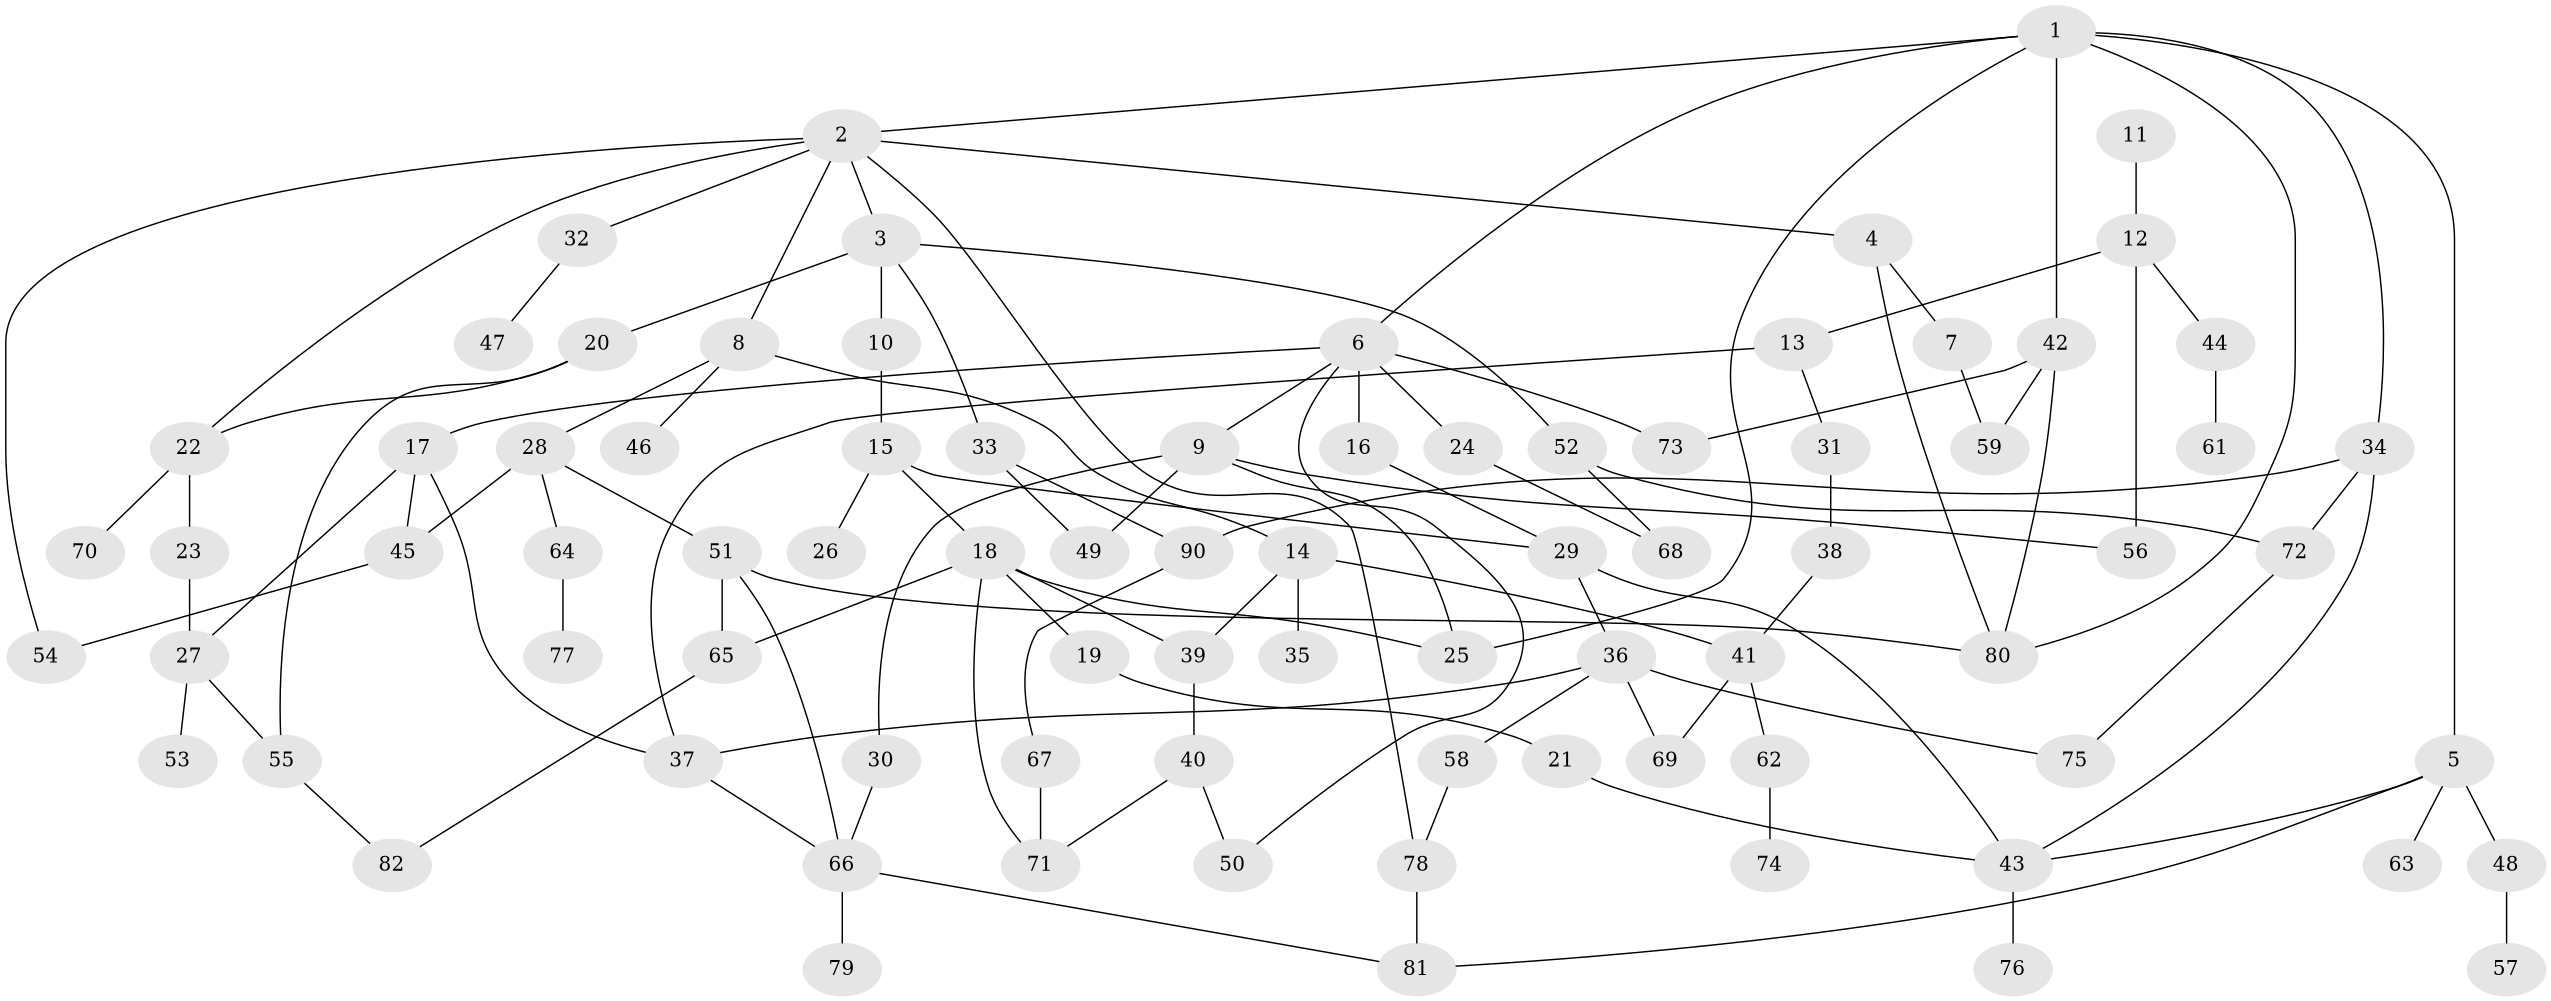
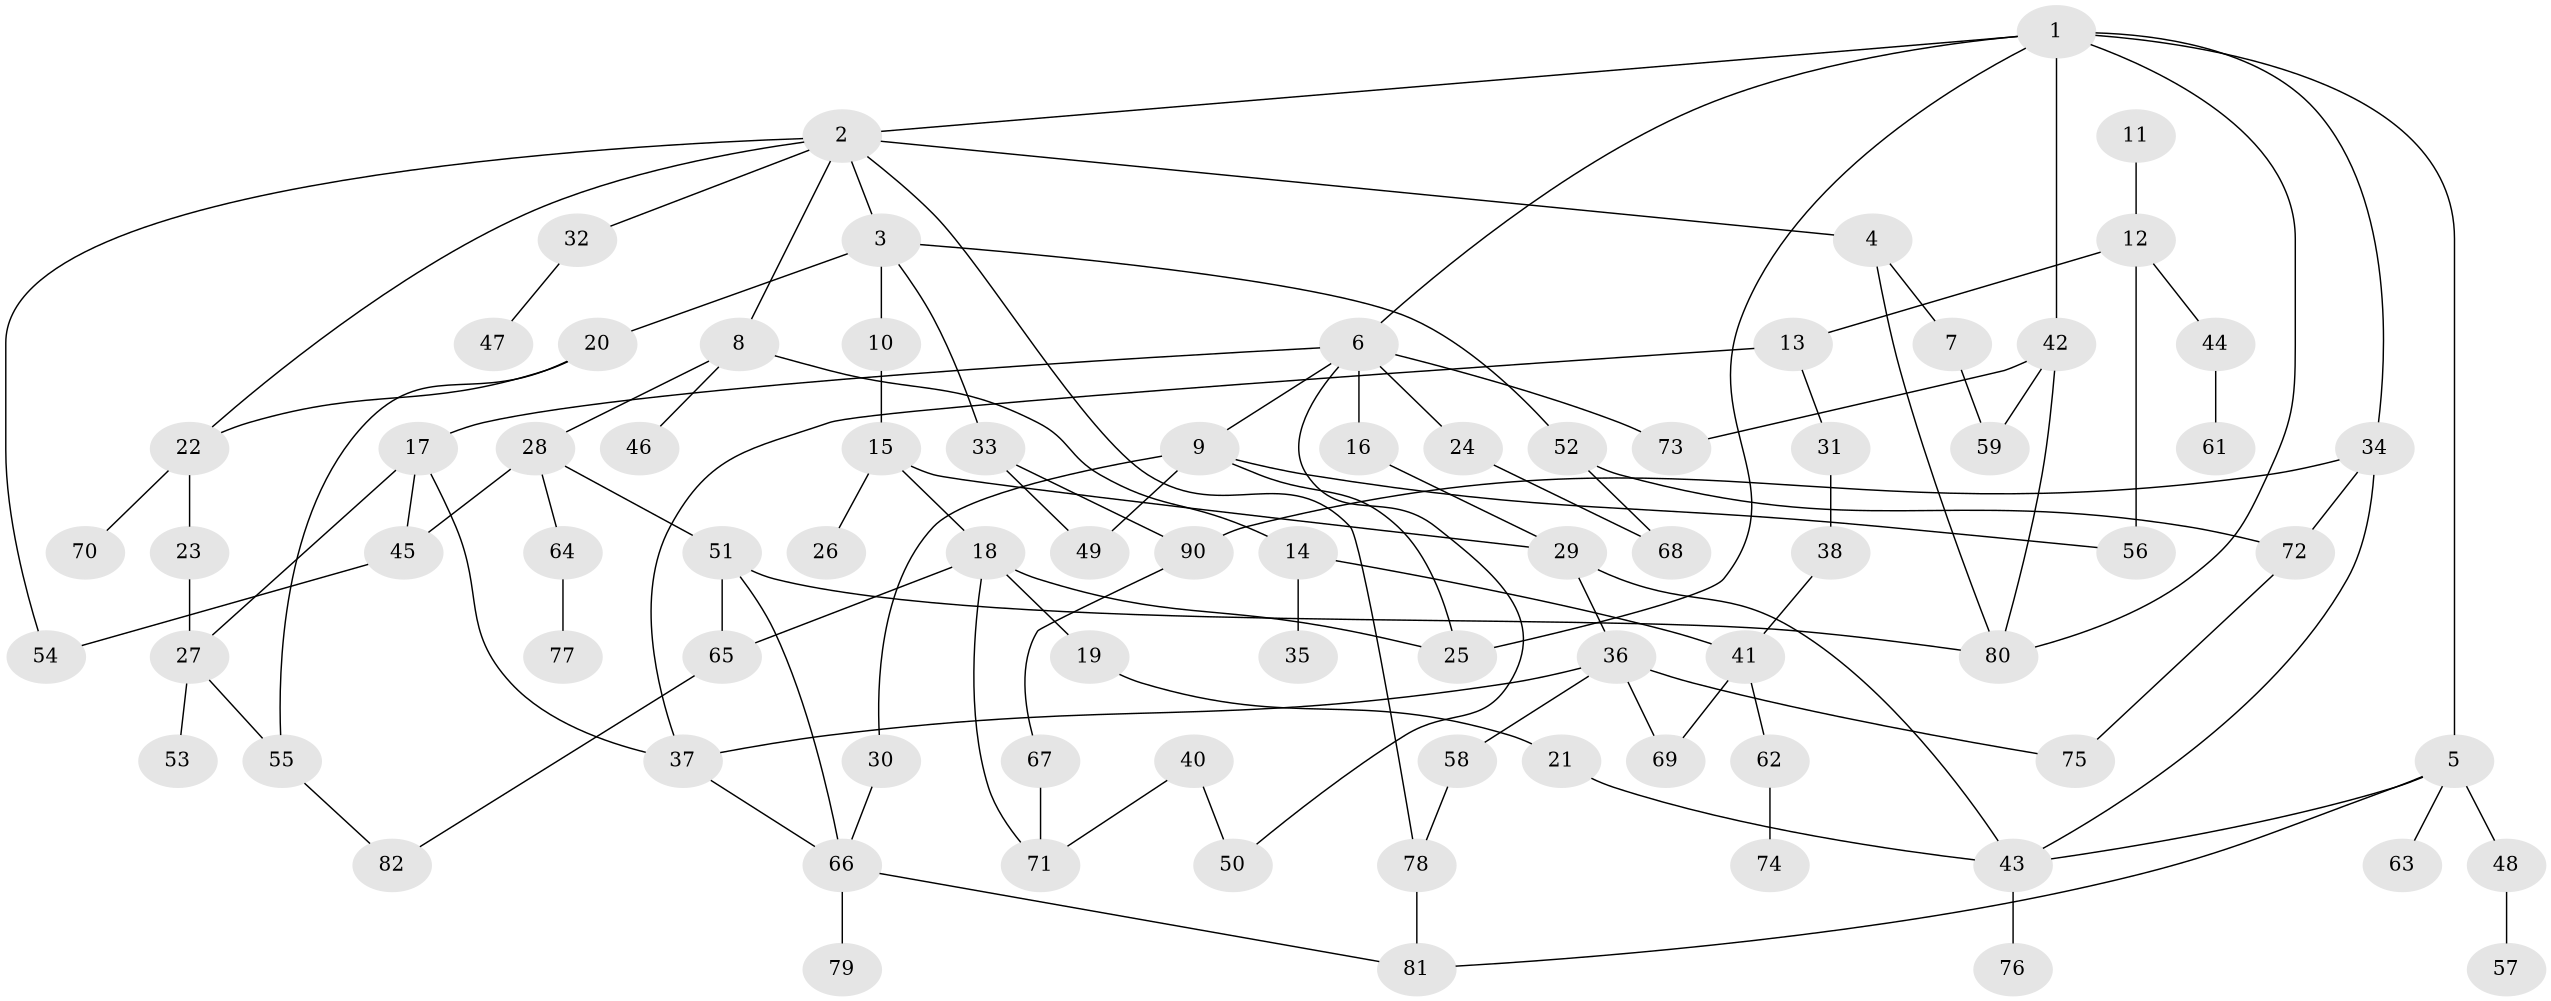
(1194, 657) -> none
